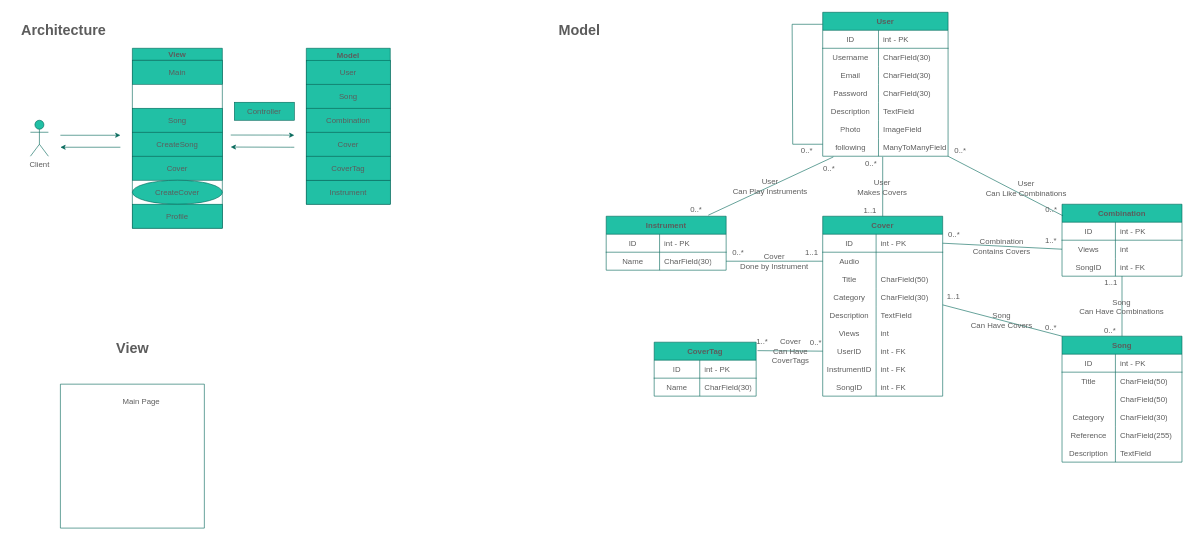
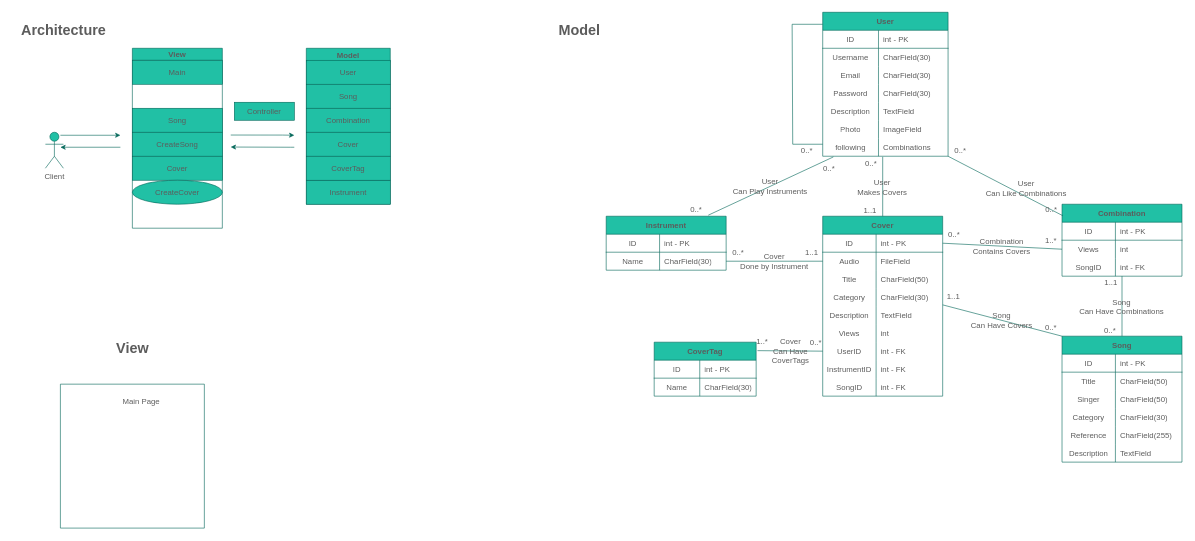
(39, 138) -> (54, 150)
(914, 147) -> (908, 147)
(177, 216) -> none
none -> (910, 261)
none -> (1089, 399)
